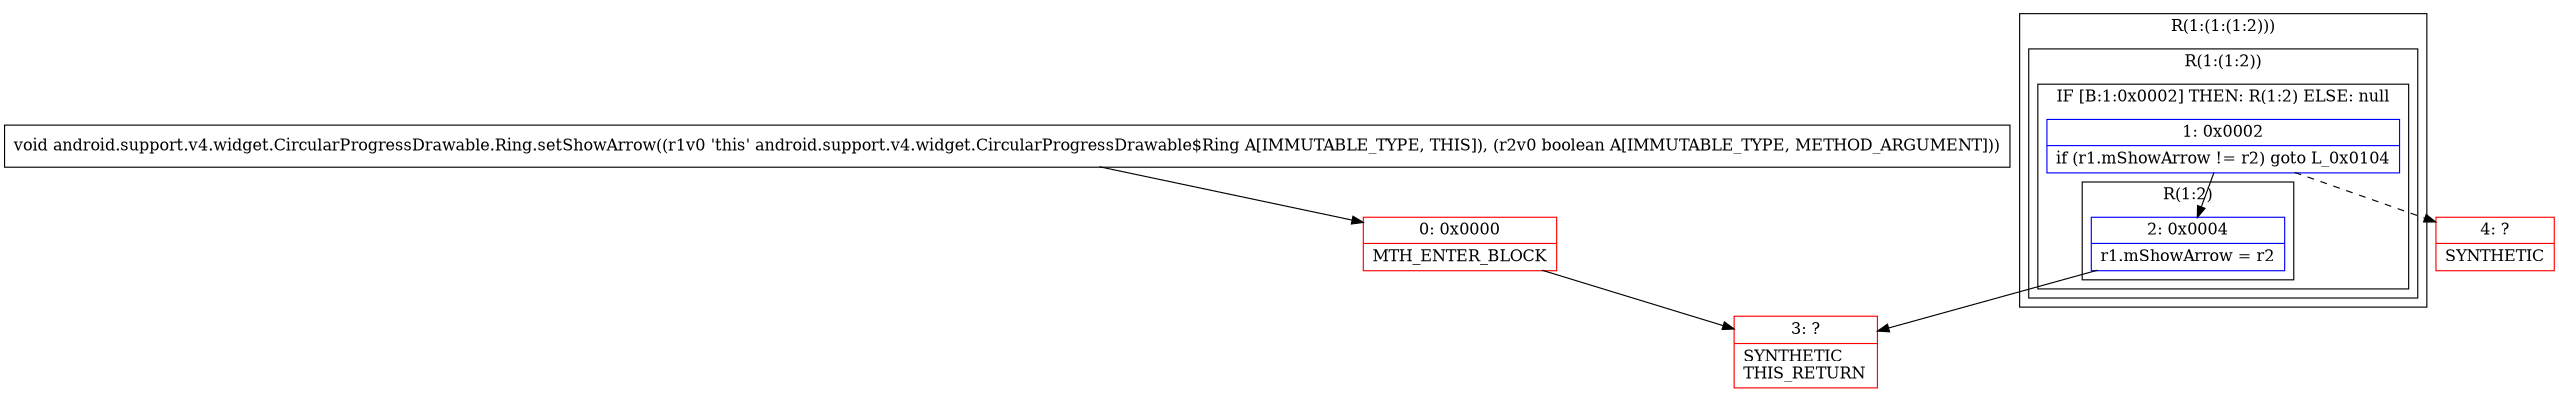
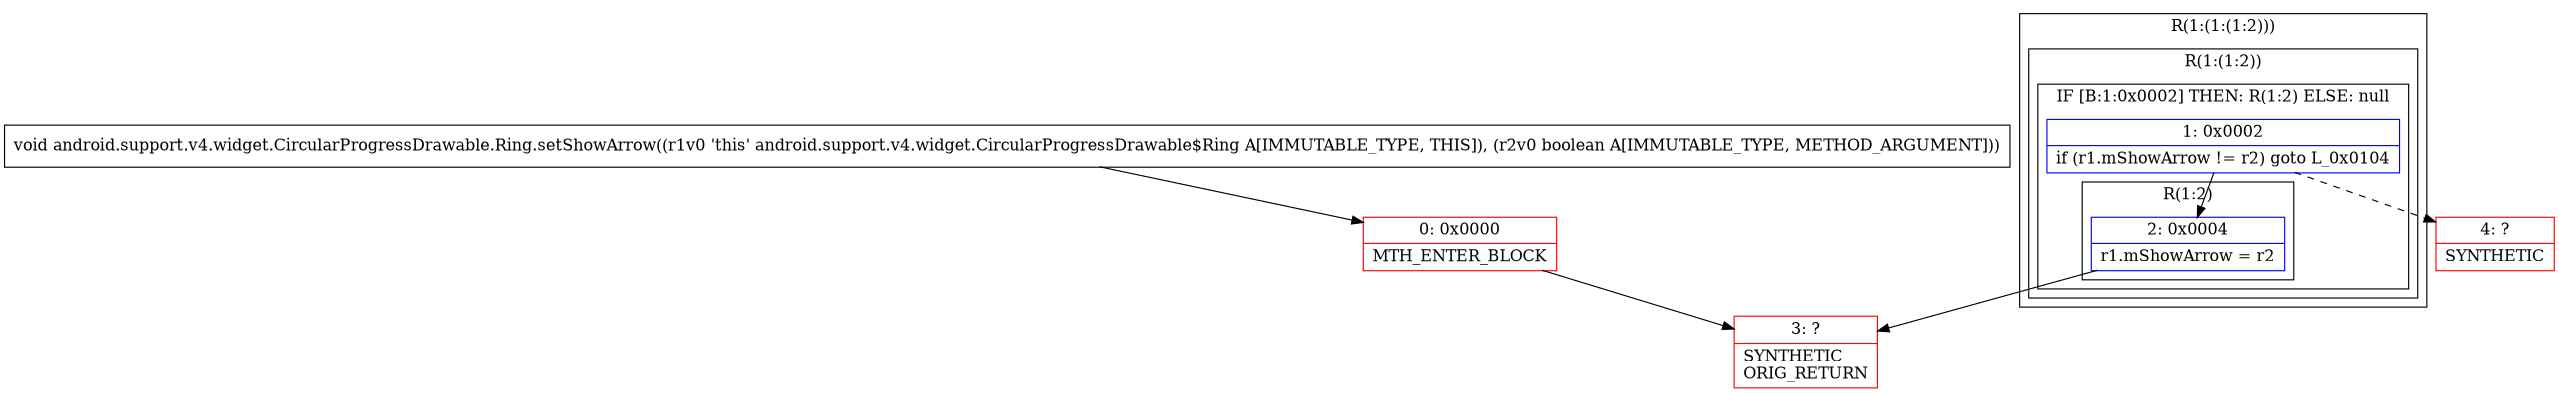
(1805, 374) -> (1806, 374)
